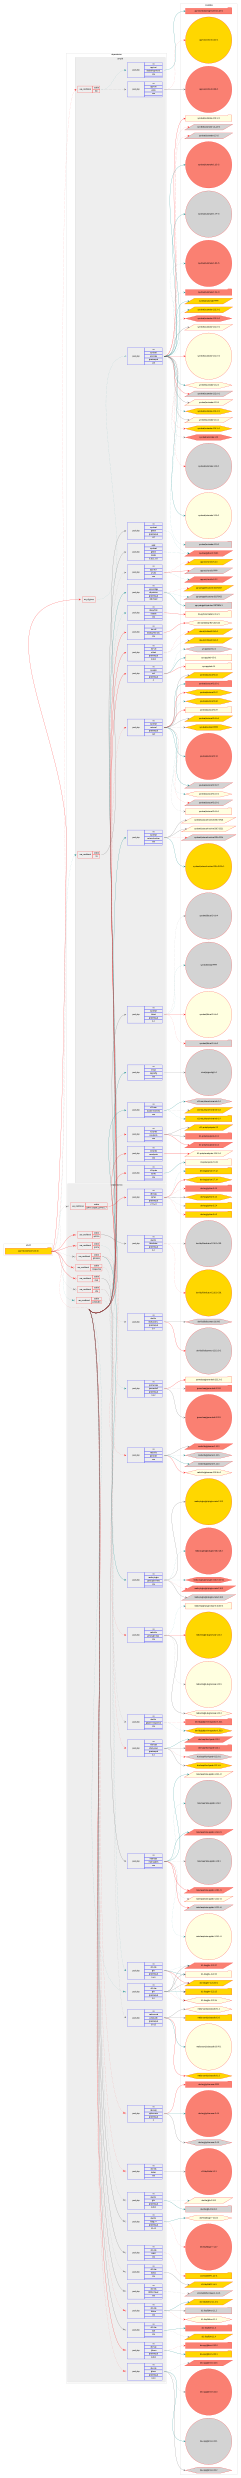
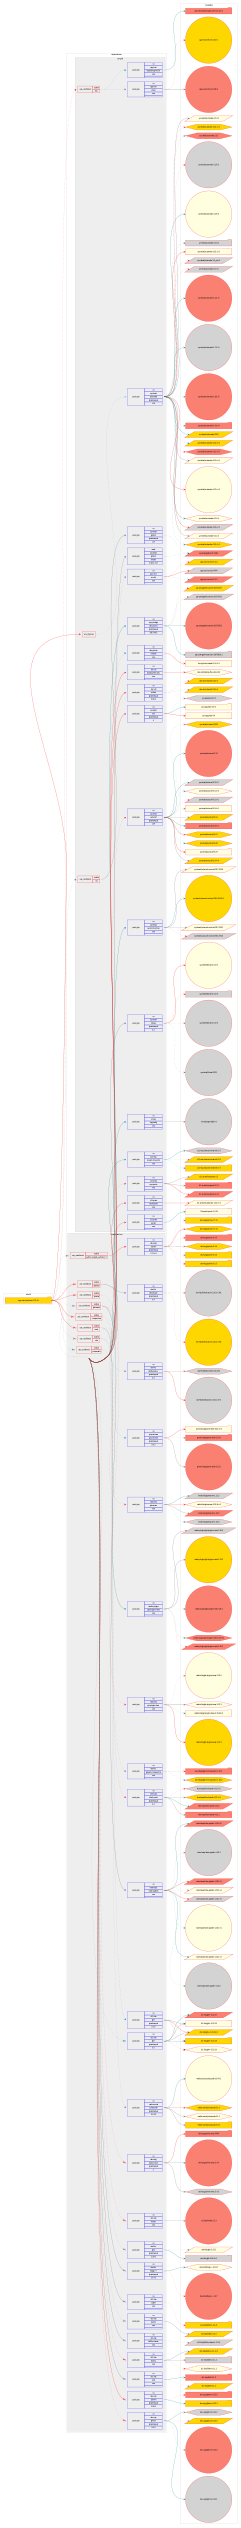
none -> (209, 626)
(209, 2363) -> (209, 2421)
